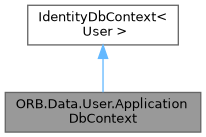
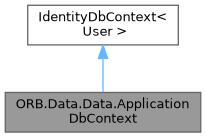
(103, 112) -> (103, 112)
